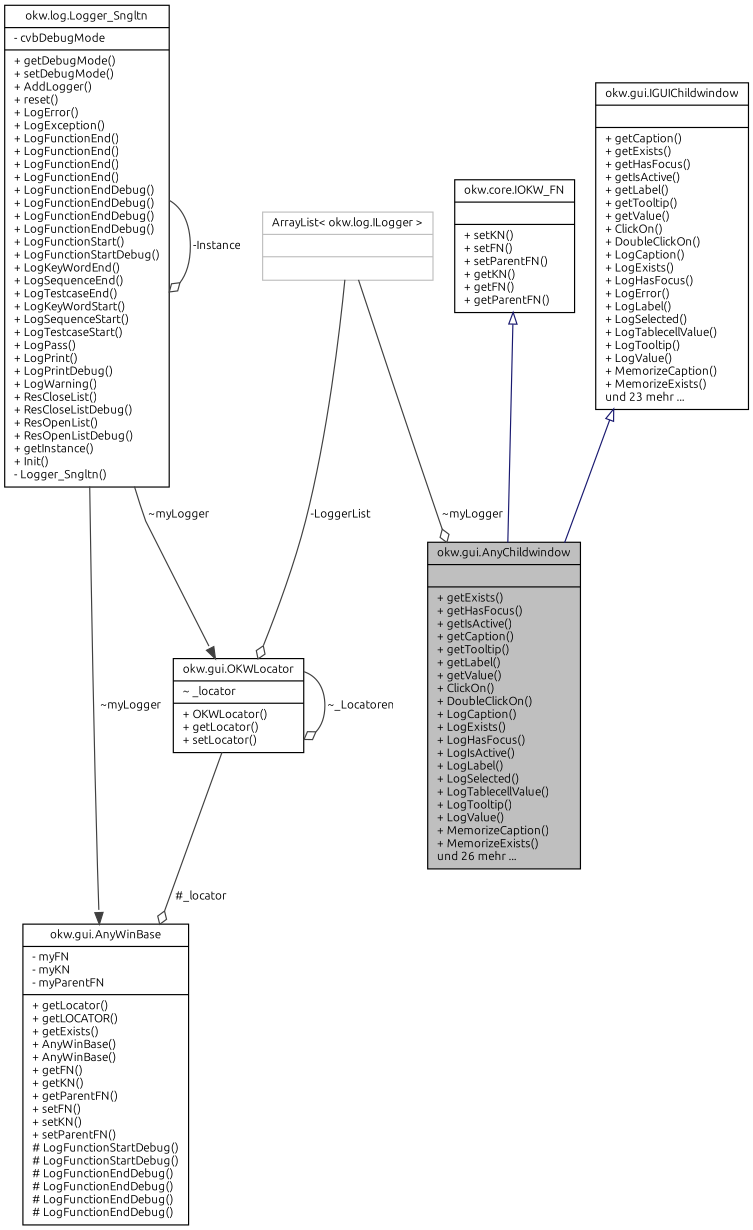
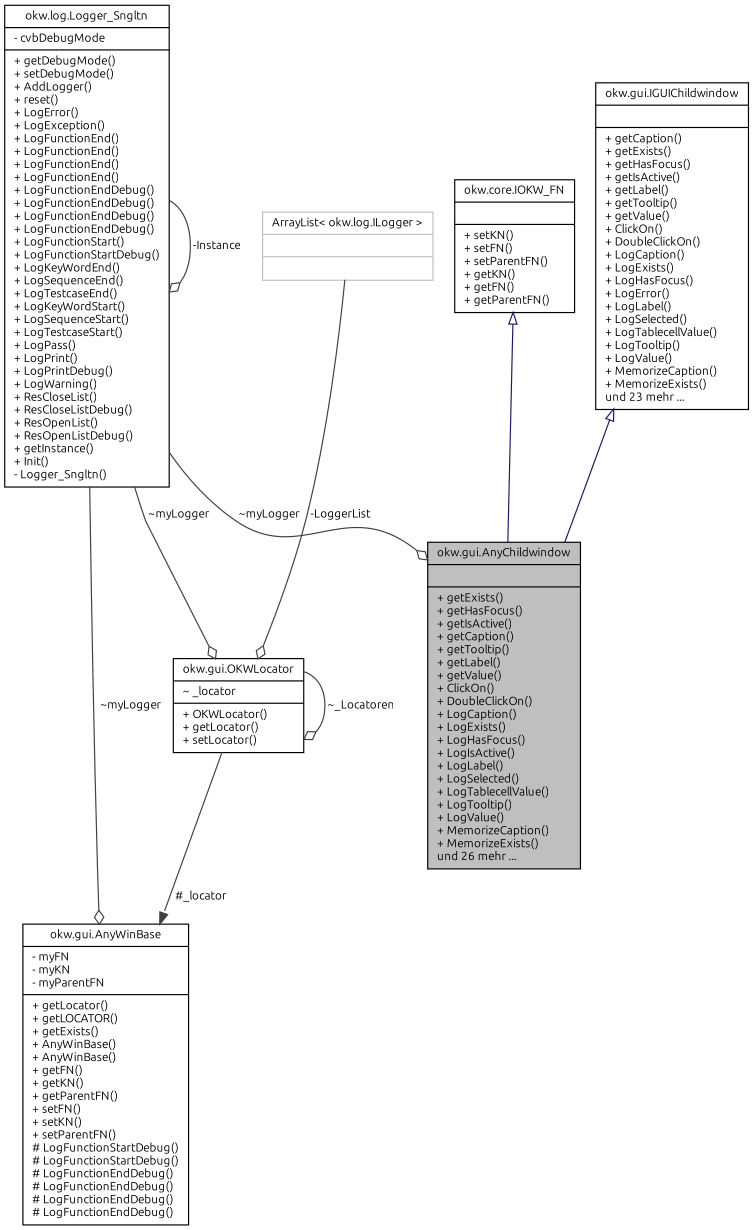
(400, 405) -> (280, 537)
(169, 567) -> (169, 567)
(93, 698) -> (93, 698)
(193, 831) -> (193, 831)
